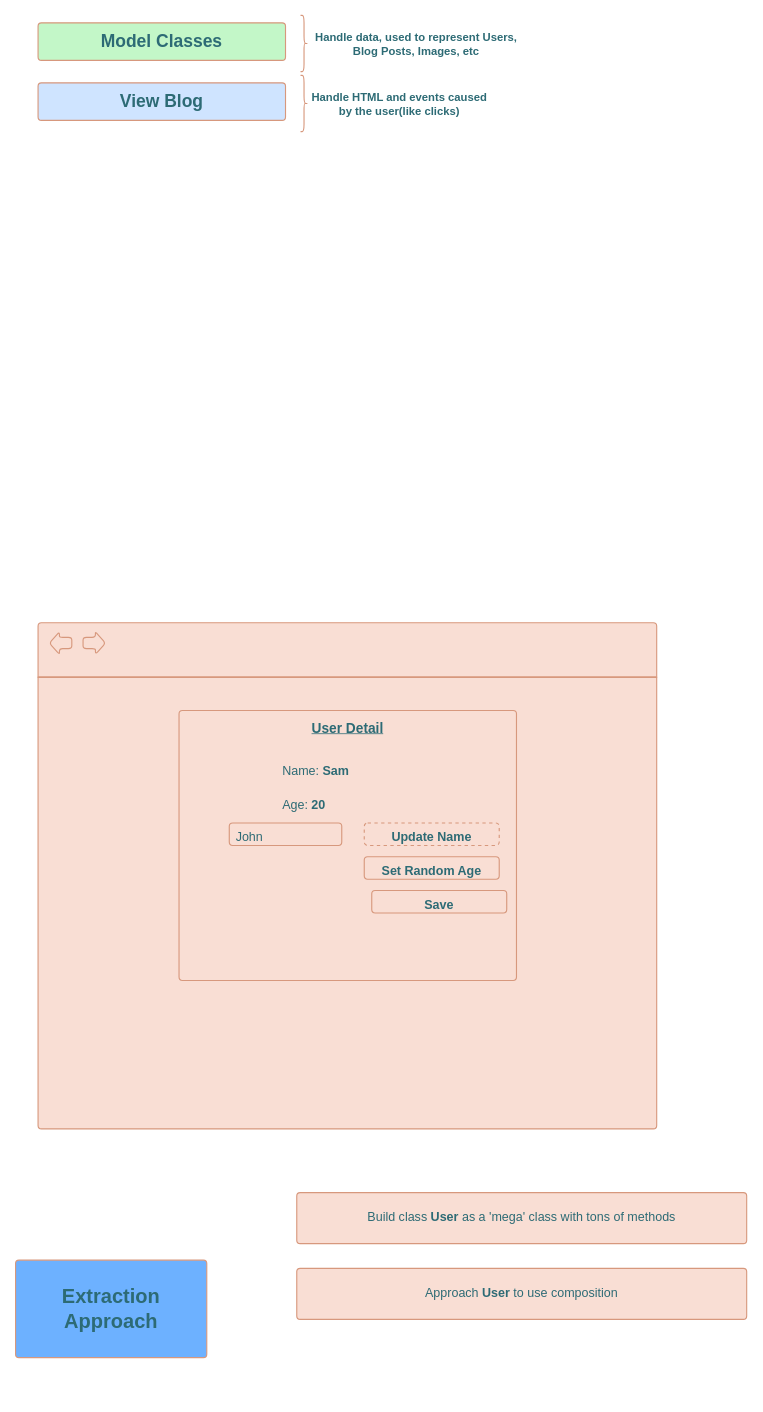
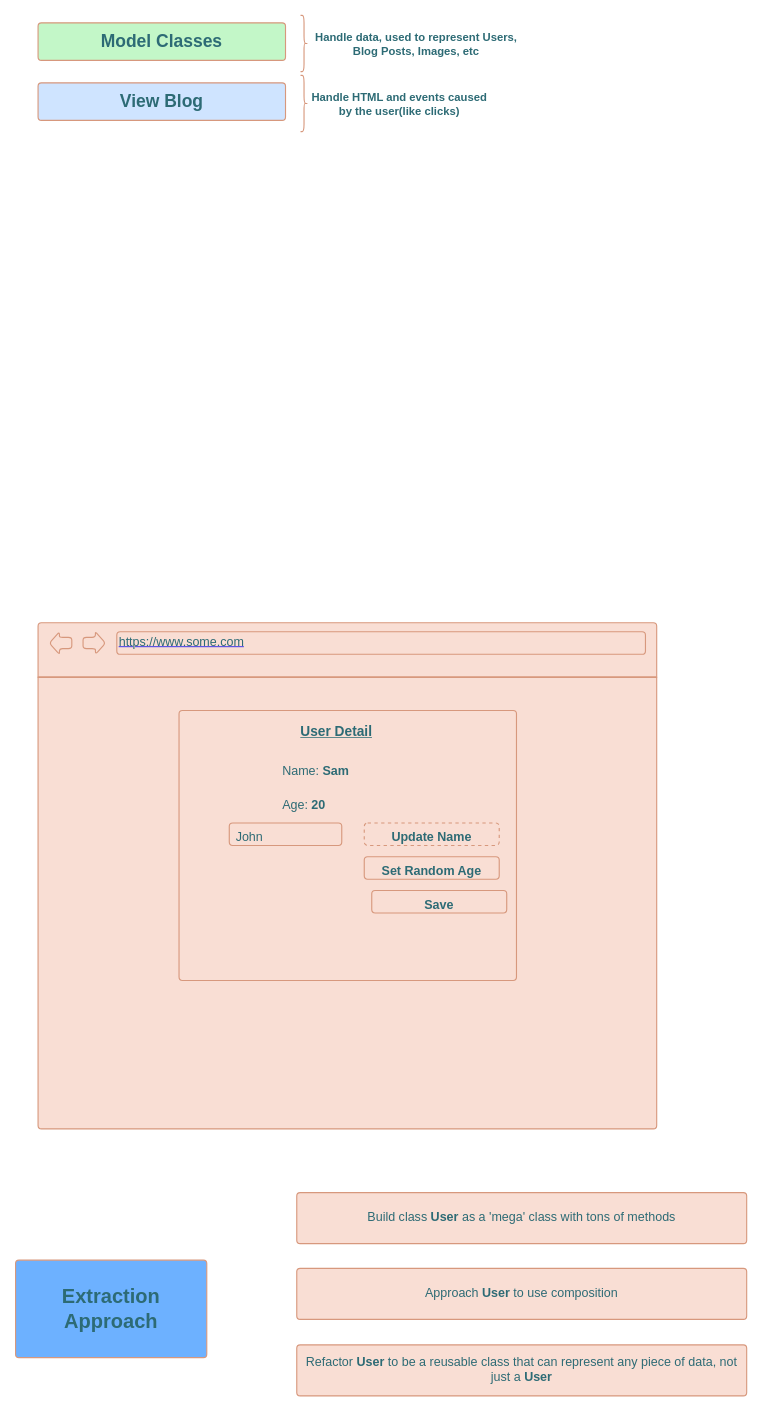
none -> (381, 643)
(348, 728) -> (336, 731)
none -> (522, 1371)
